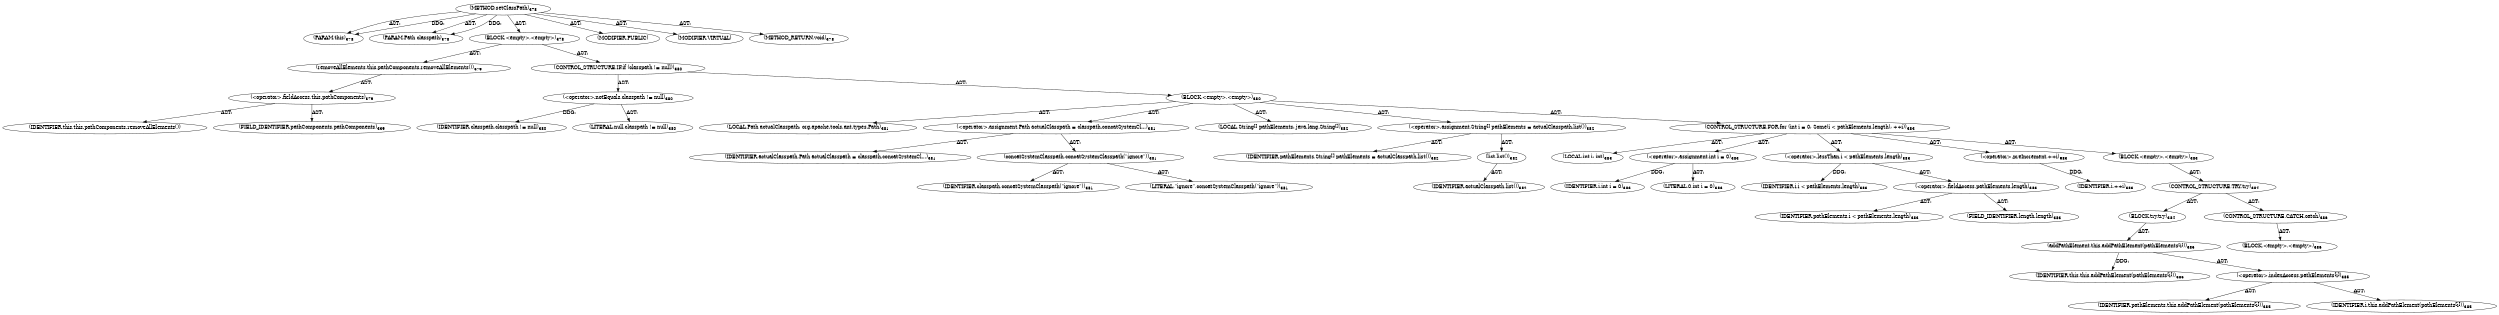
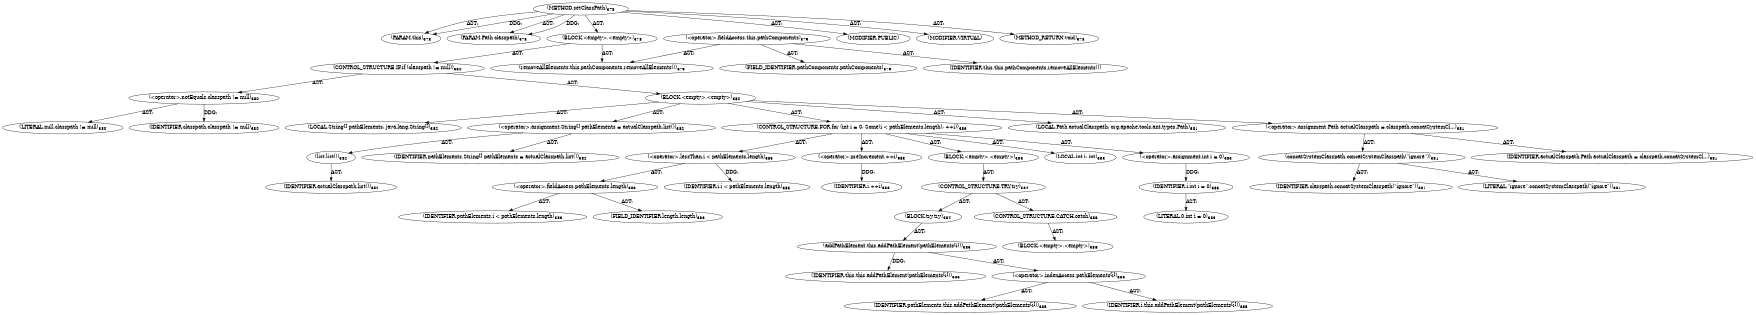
(357, 83) -> (677, 53)
(381, 127) -> (888, 68)
(1693, 171) -> (1186, 200)
